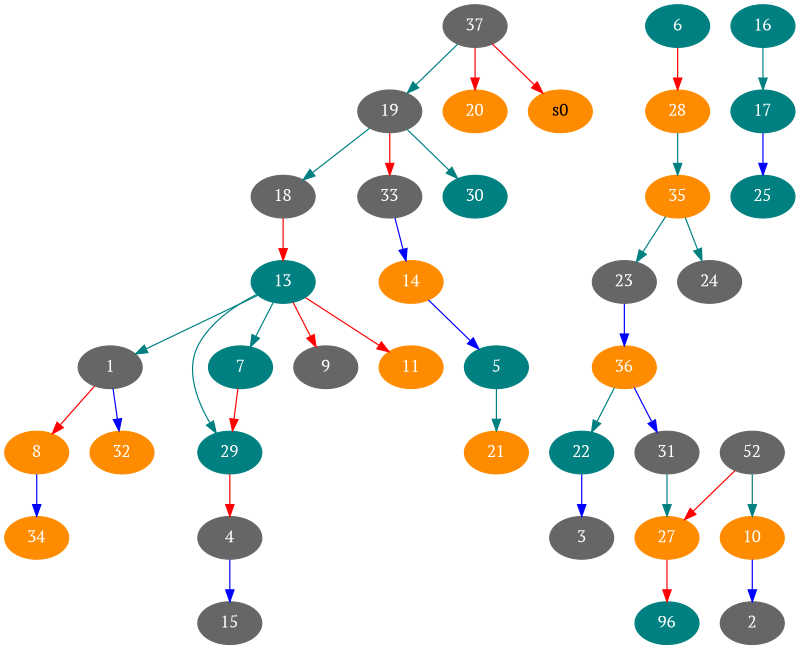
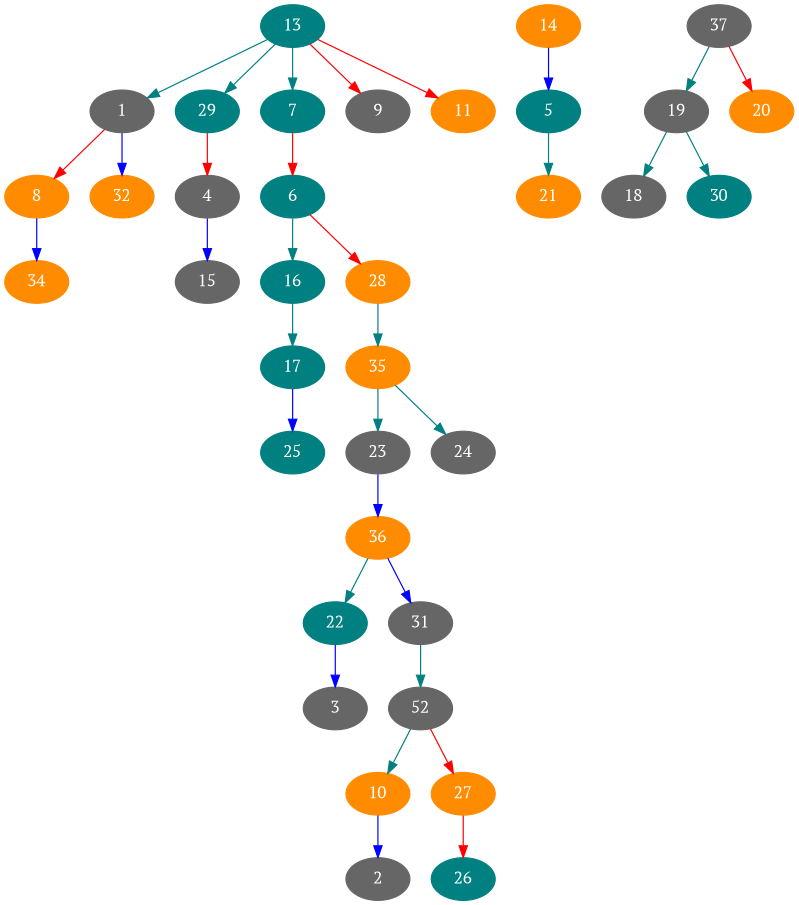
(560, 111) -> none
(390, 197) -> none
(283, 234) -> none
none -> (293, 234)
(236, 404) -> (293, 148)
(667, 489) -> (421, 660)
(667, 623) -> (463, 879)
